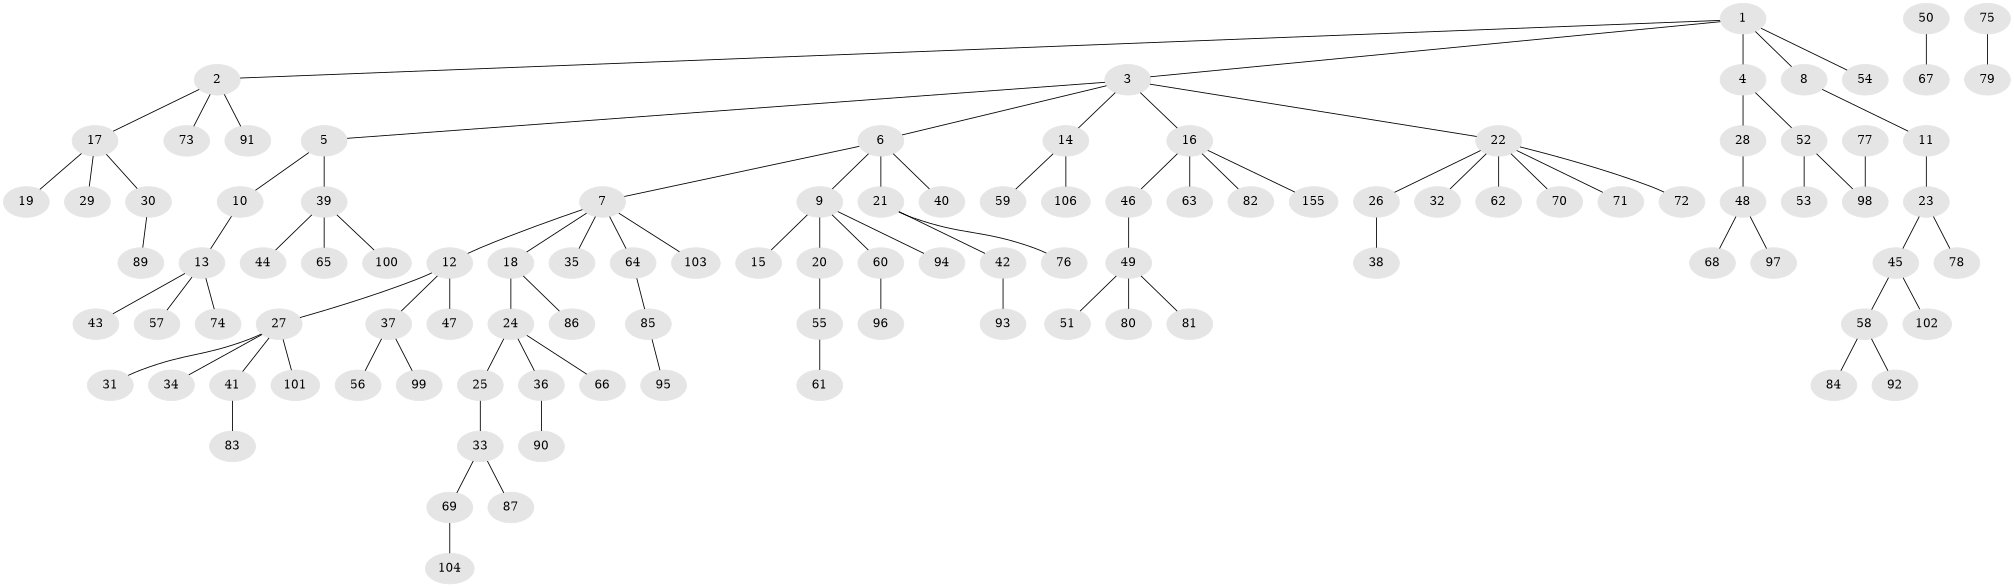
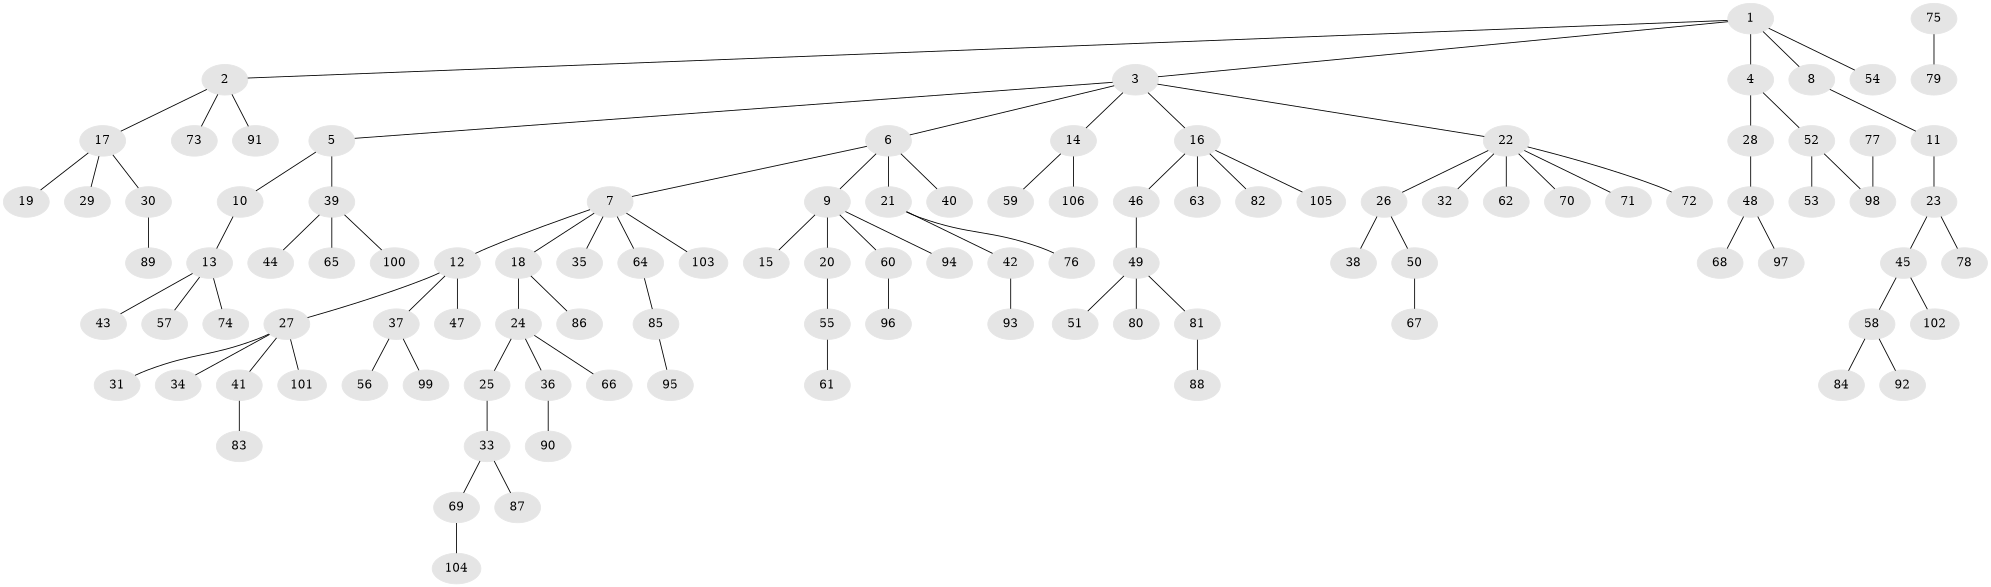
(1314, 202) -> (1321, 202)
none -> (1399, 233)
none -> (1197, 385)
